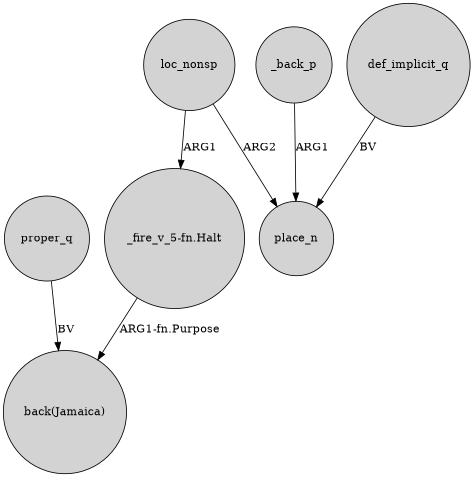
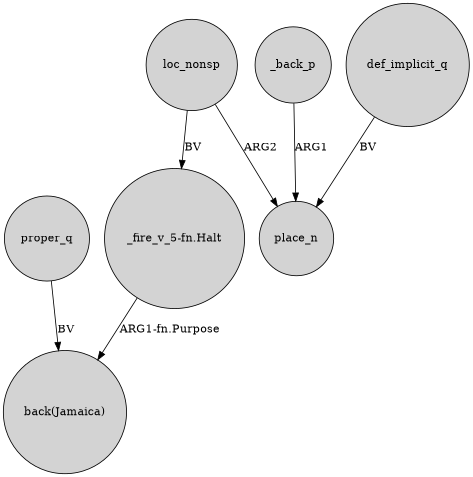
(200, 147) -> (193, 147)
